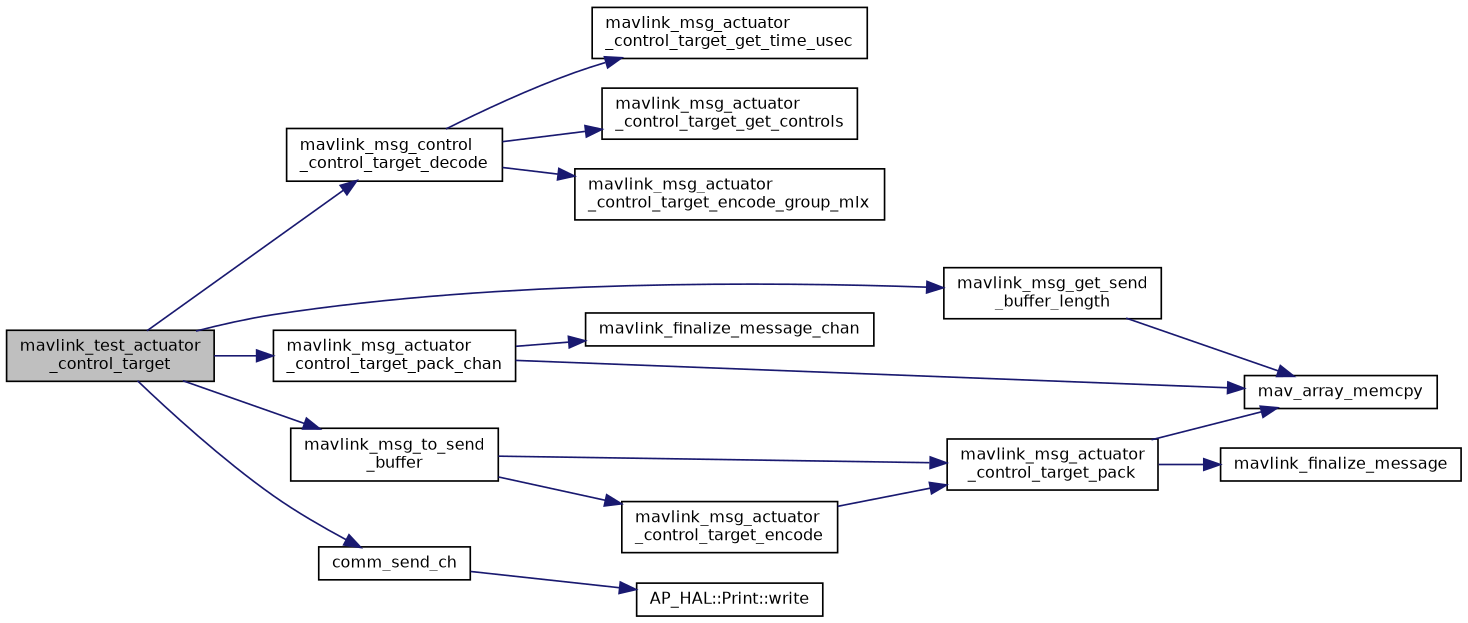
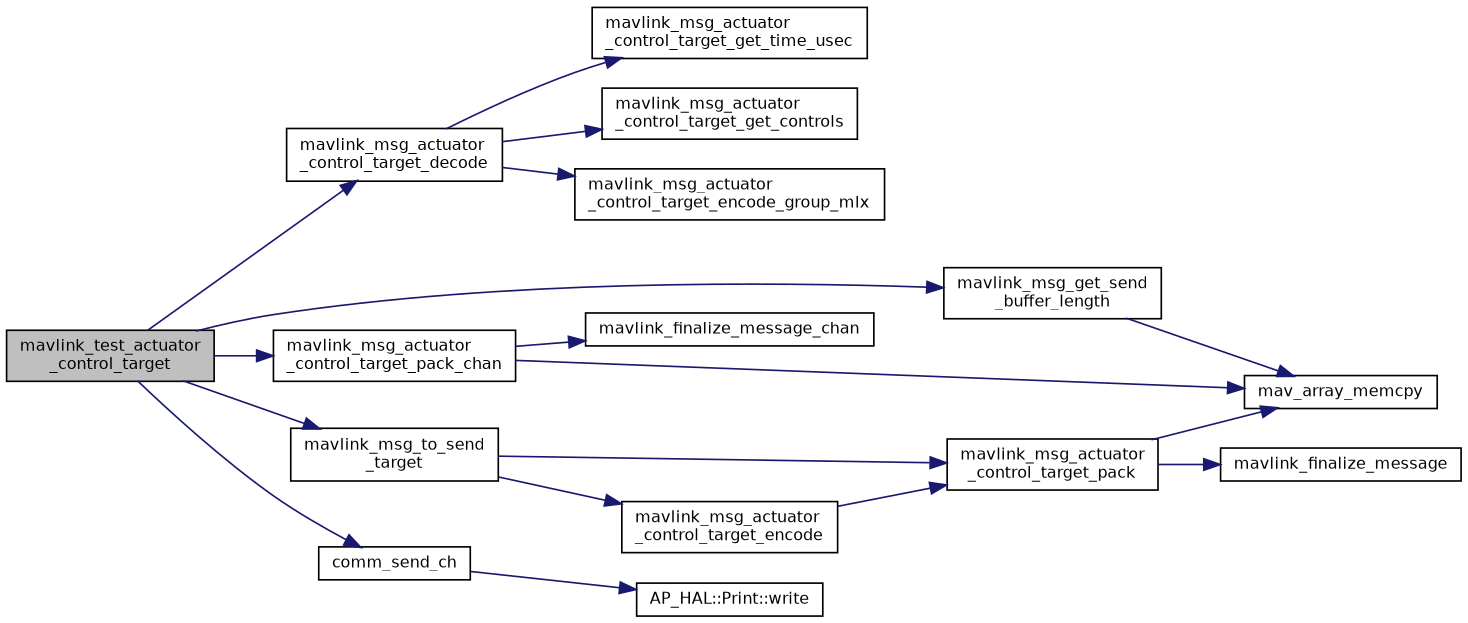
(395, 155) -> (395, 155)
(395, 455) -> (395, 455)
